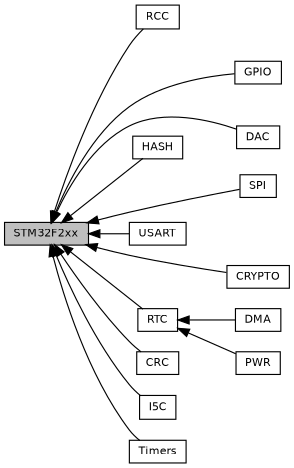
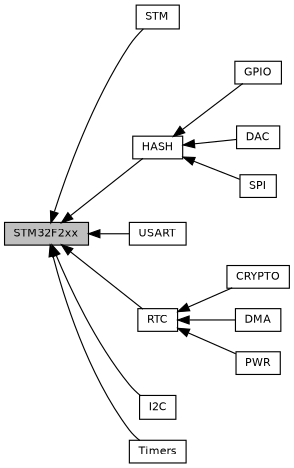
(158, 17) -> (158, 17)
(122, 112) -> (213, 106)
(127, 127) -> (215, 142)
(169, 204) -> (217, 170)
(161, 262) -> (210, 297)
(158, 363) -> none
(158, 407) -> (158, 407)
